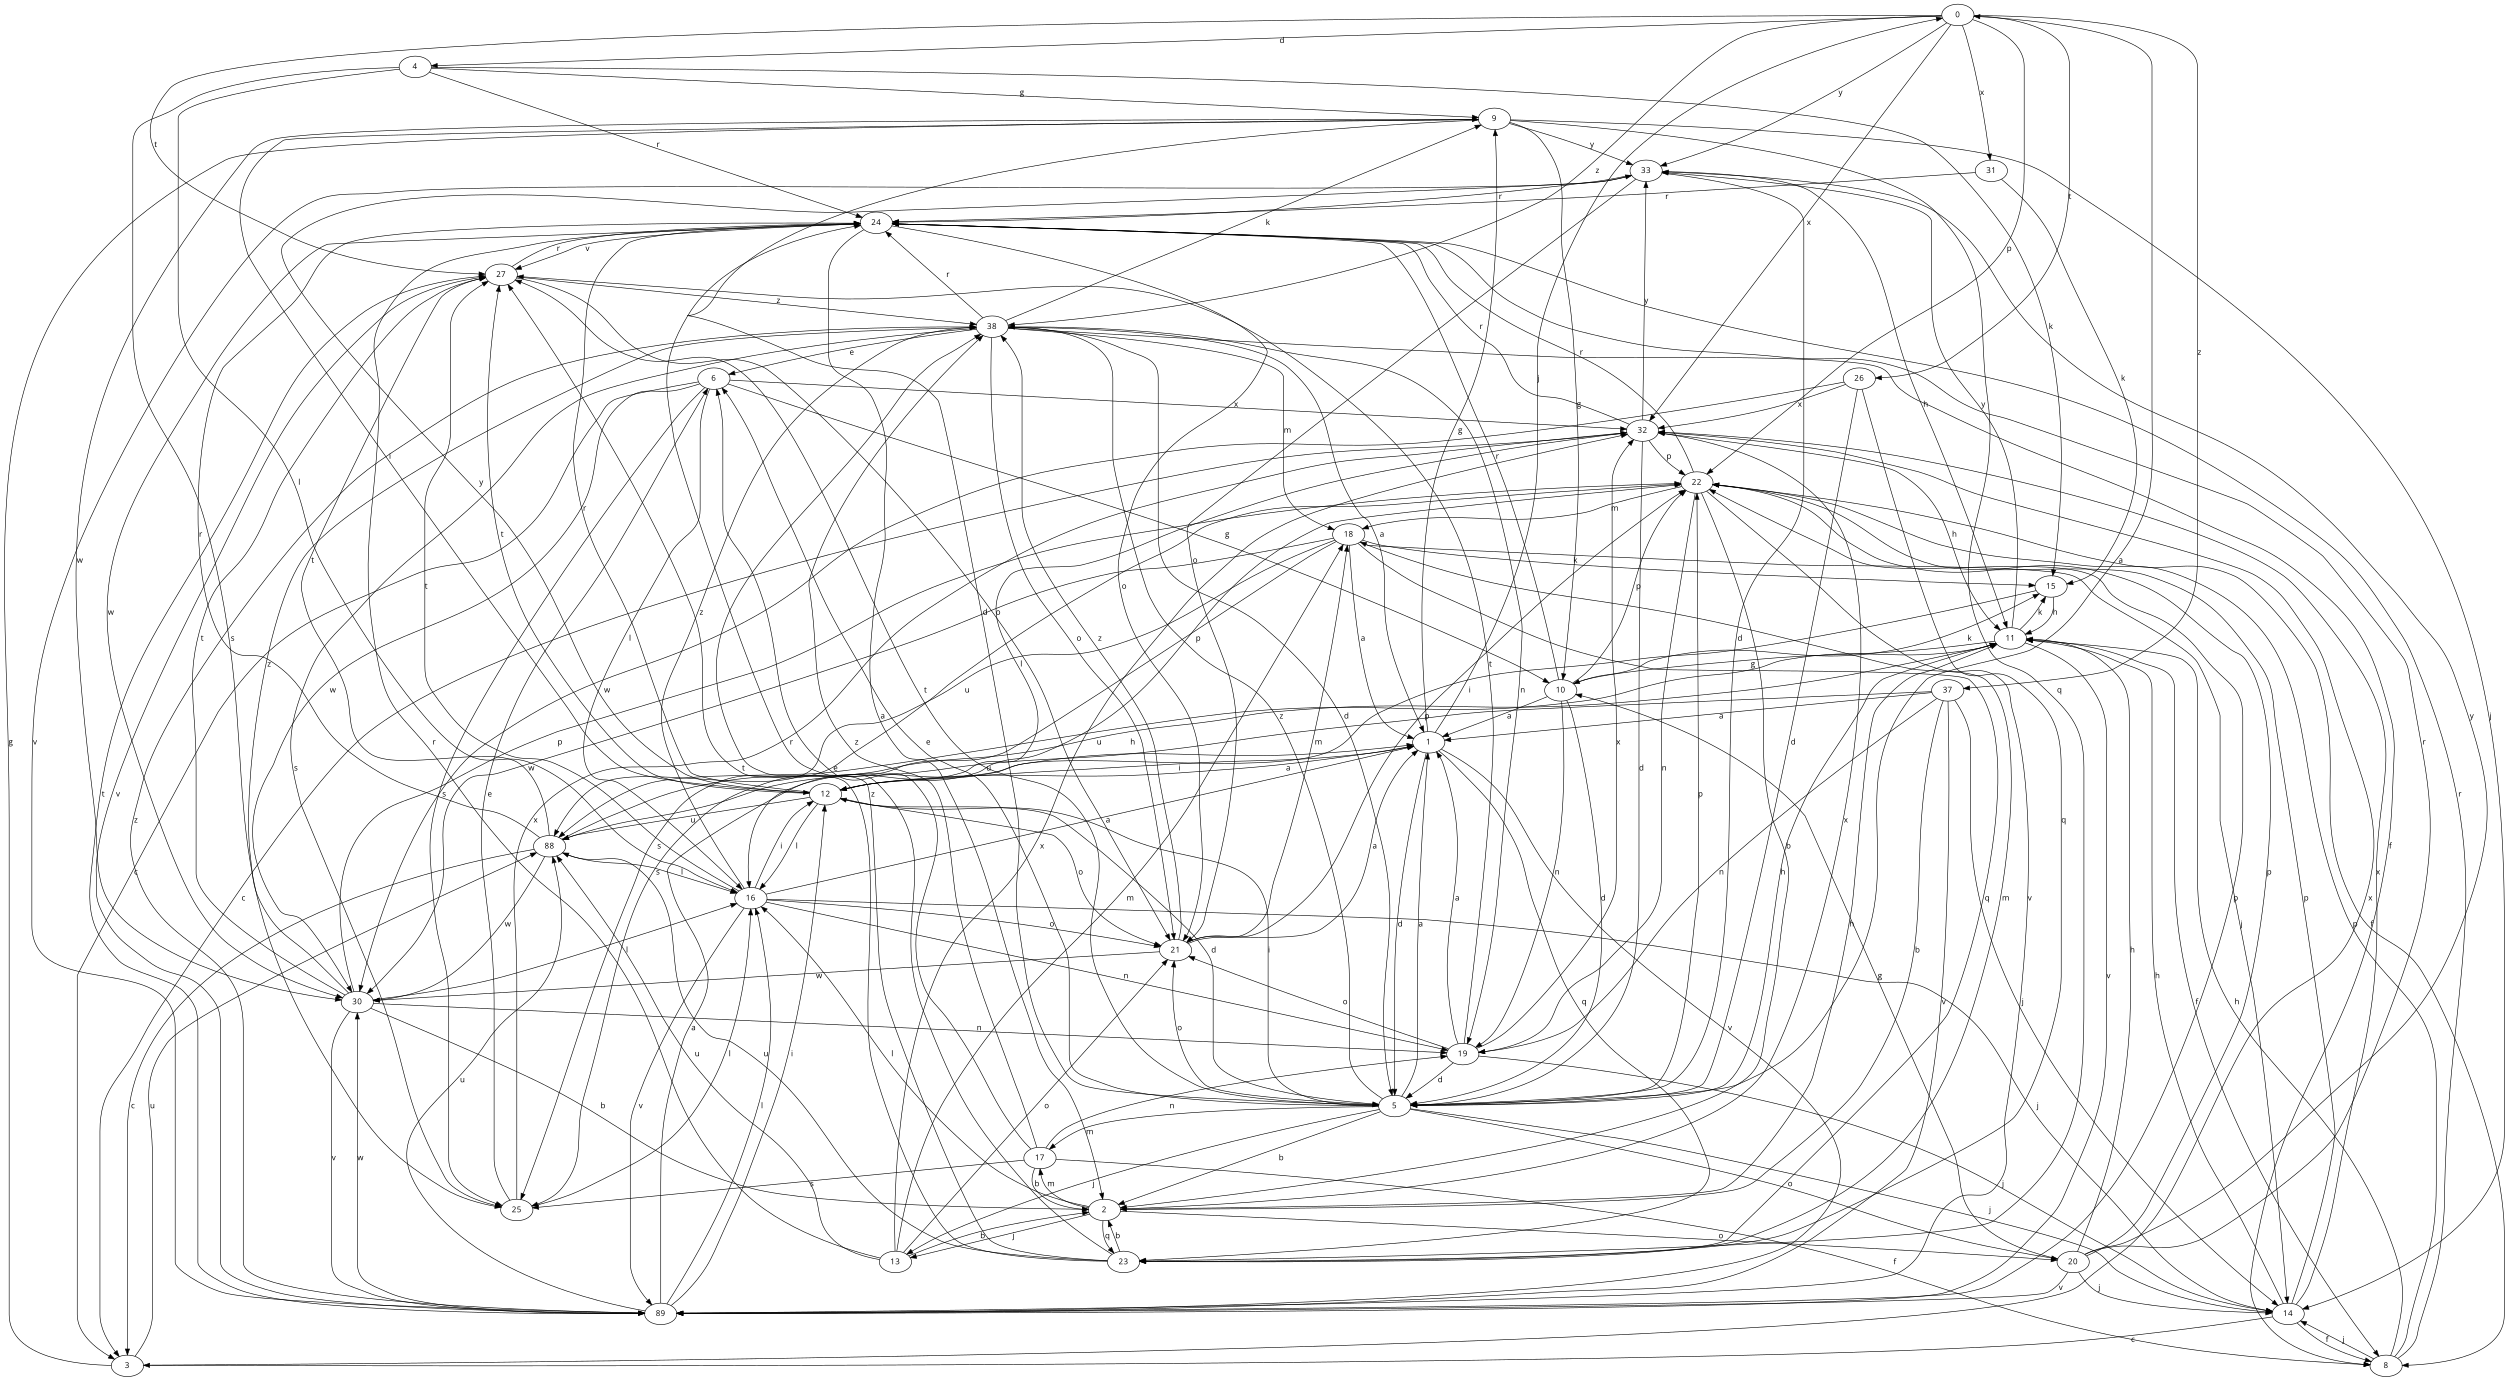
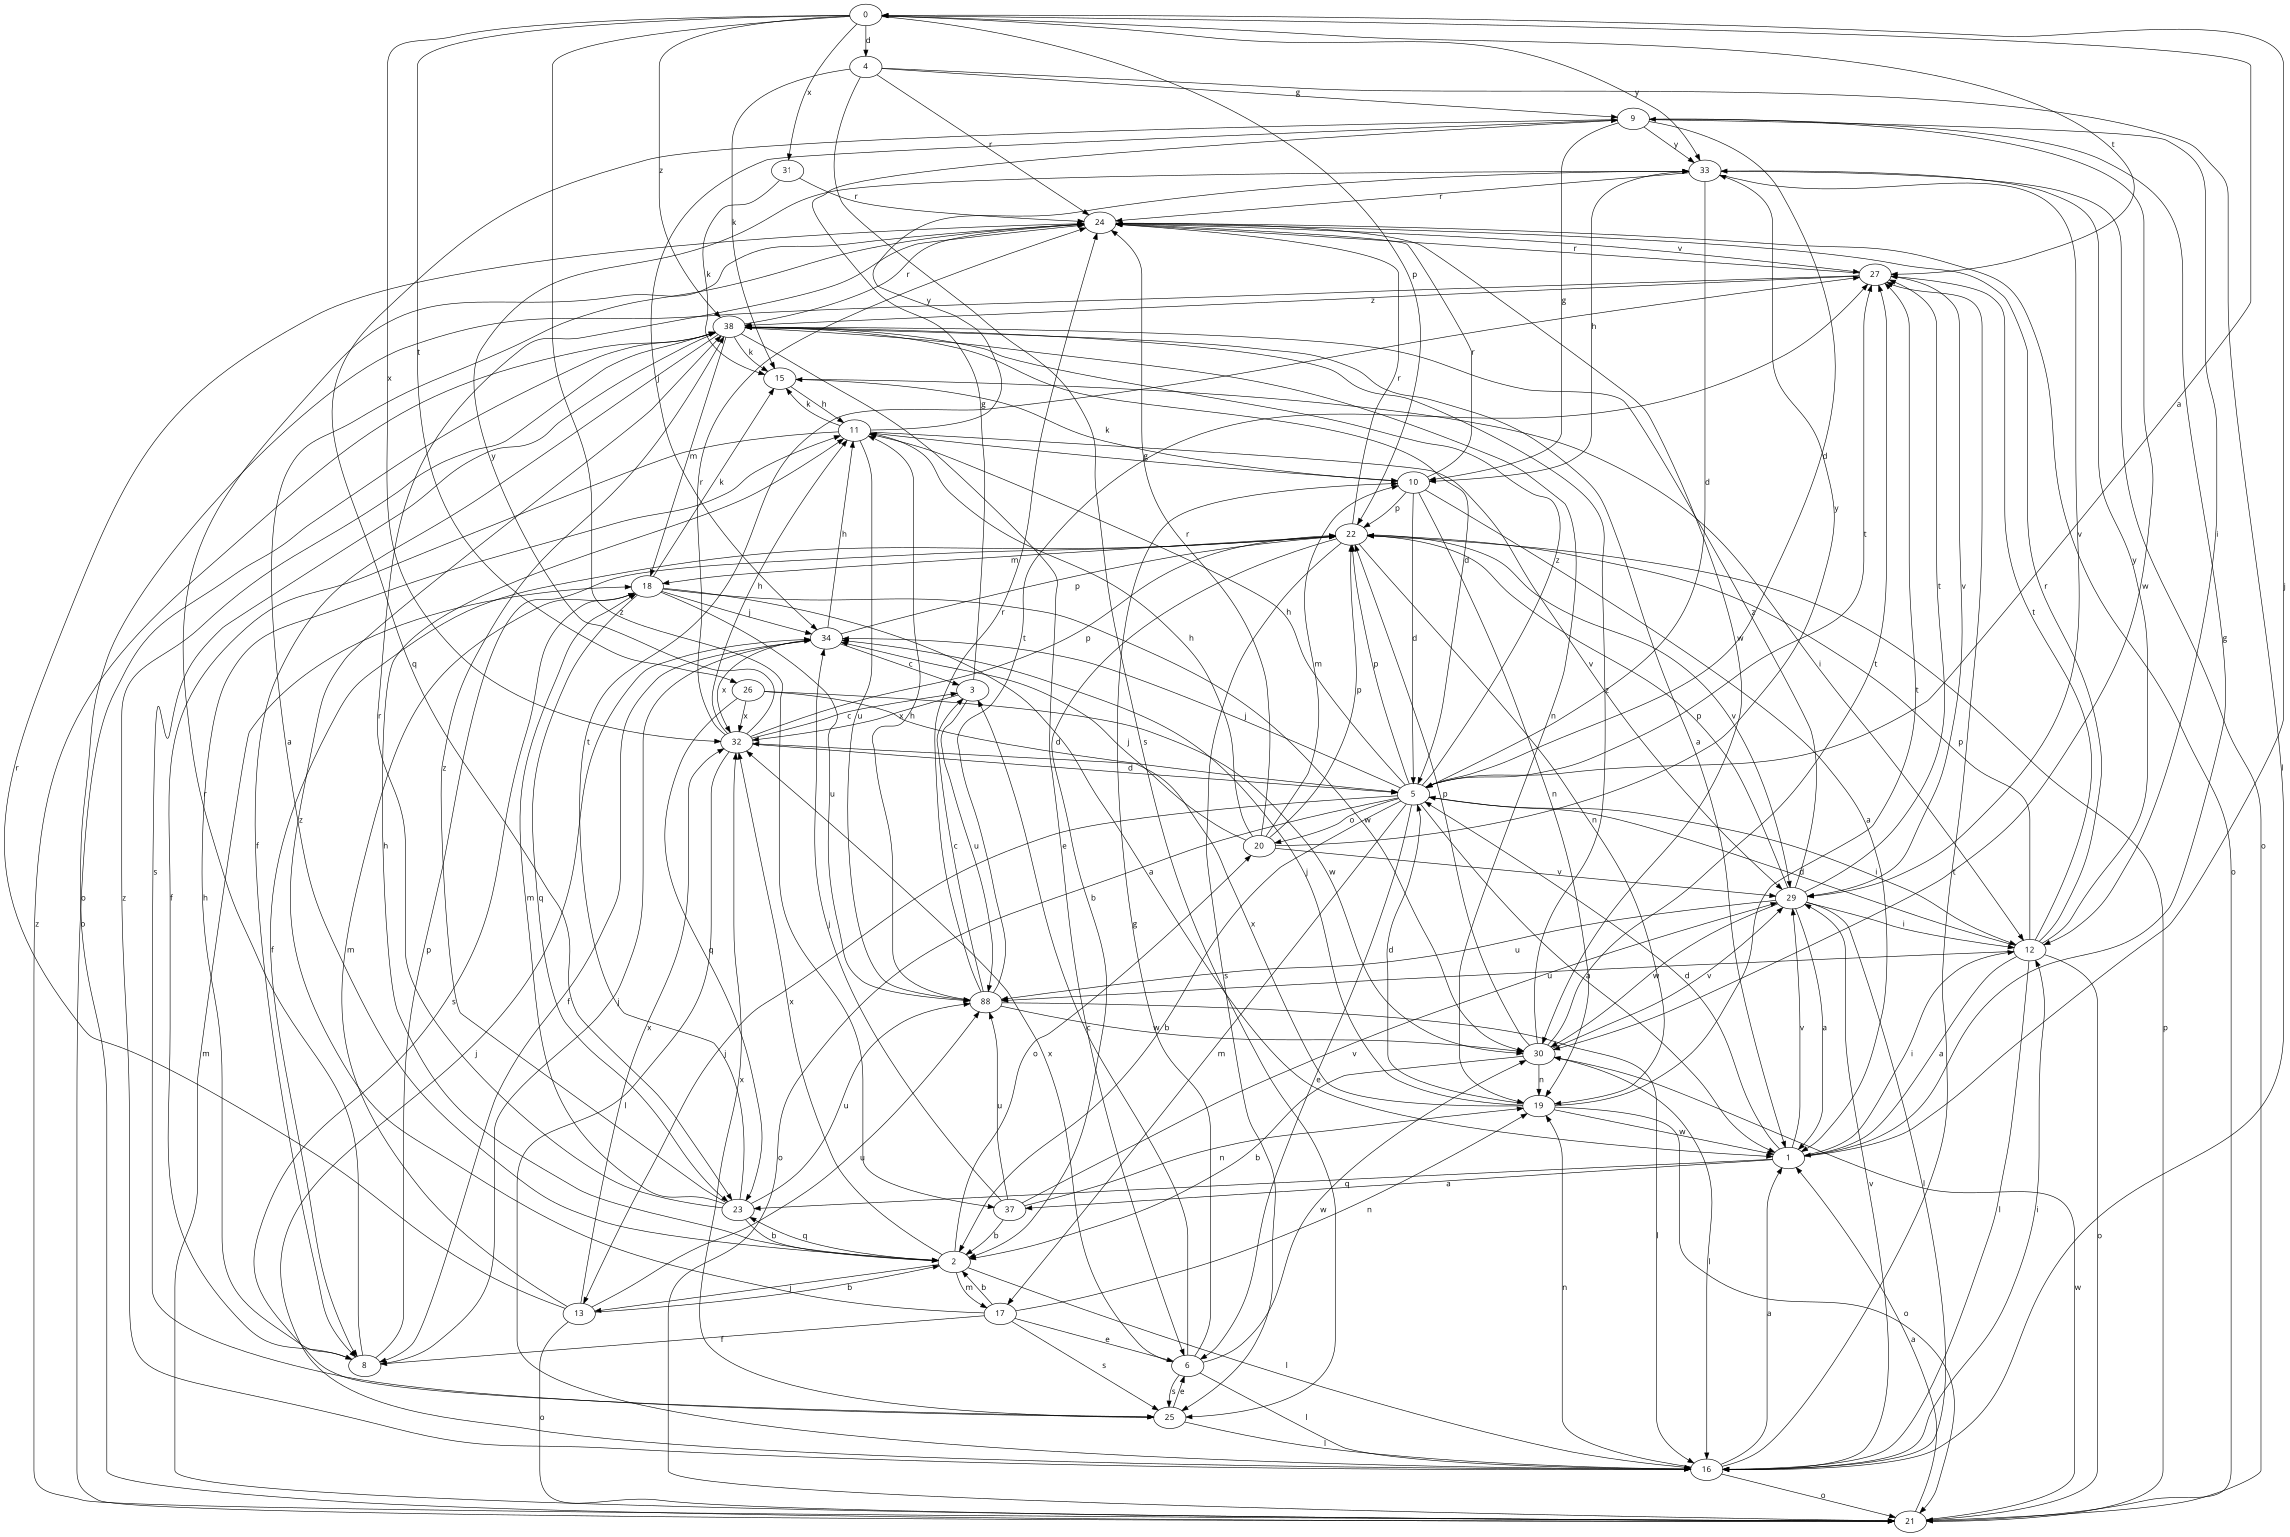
(1240, 224) -> (746, 355)
(1890, 312) -> (1591, 354)
(1691, 716) -> (1421, 1183)
(1457, 898) -> (1683, 1132)
(1880, 976) -> (1318, 664)
(661, 1314) -> (1792, 898)
(2288, 1314) -> (826, 638)
